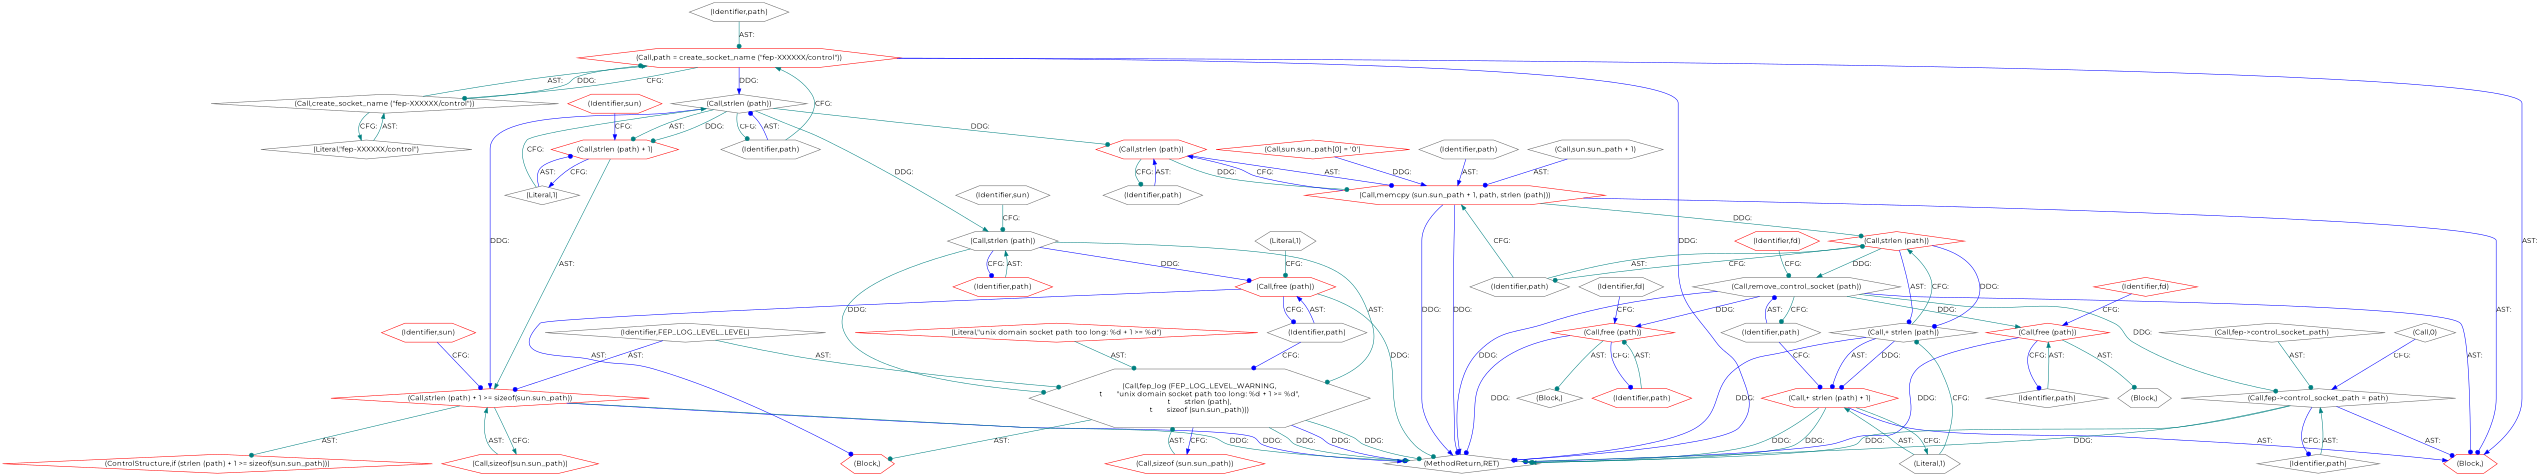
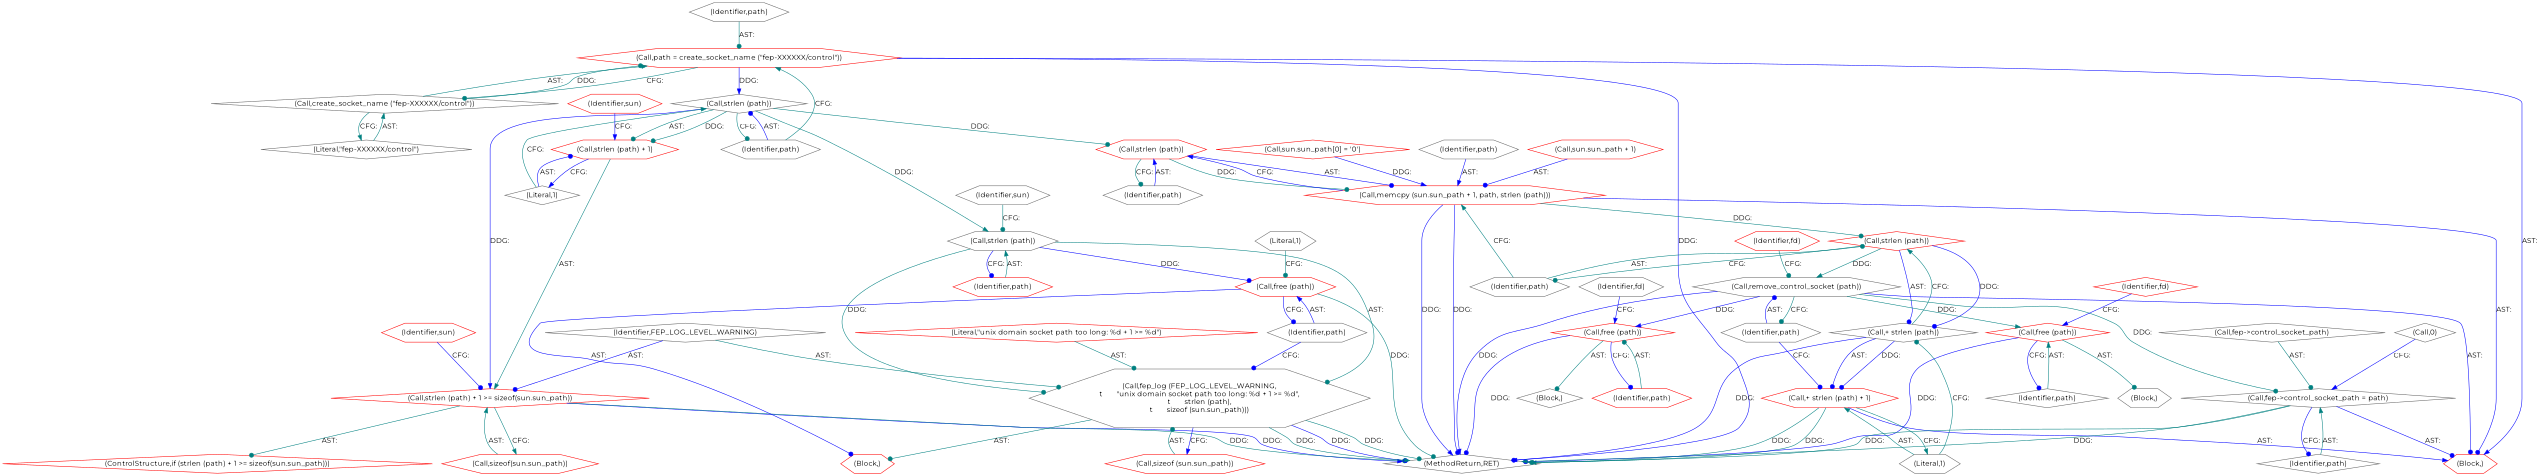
(1596, 149) -> (1596, 149)
(685, 333) -> (685, 333)
